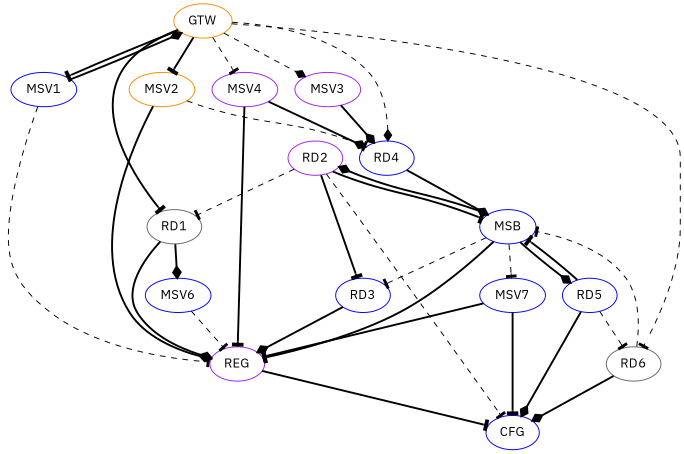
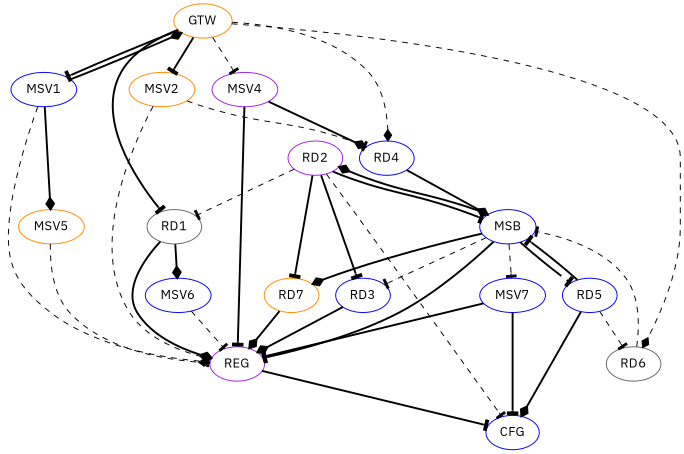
(563, 75) -> (563, 75)
(328, 90) -> none
none -> (51, 227)
(113, 250) -> (113, 250)
(540, 259) -> (540, 259)
none -> (292, 295)
(578, 396) -> none
